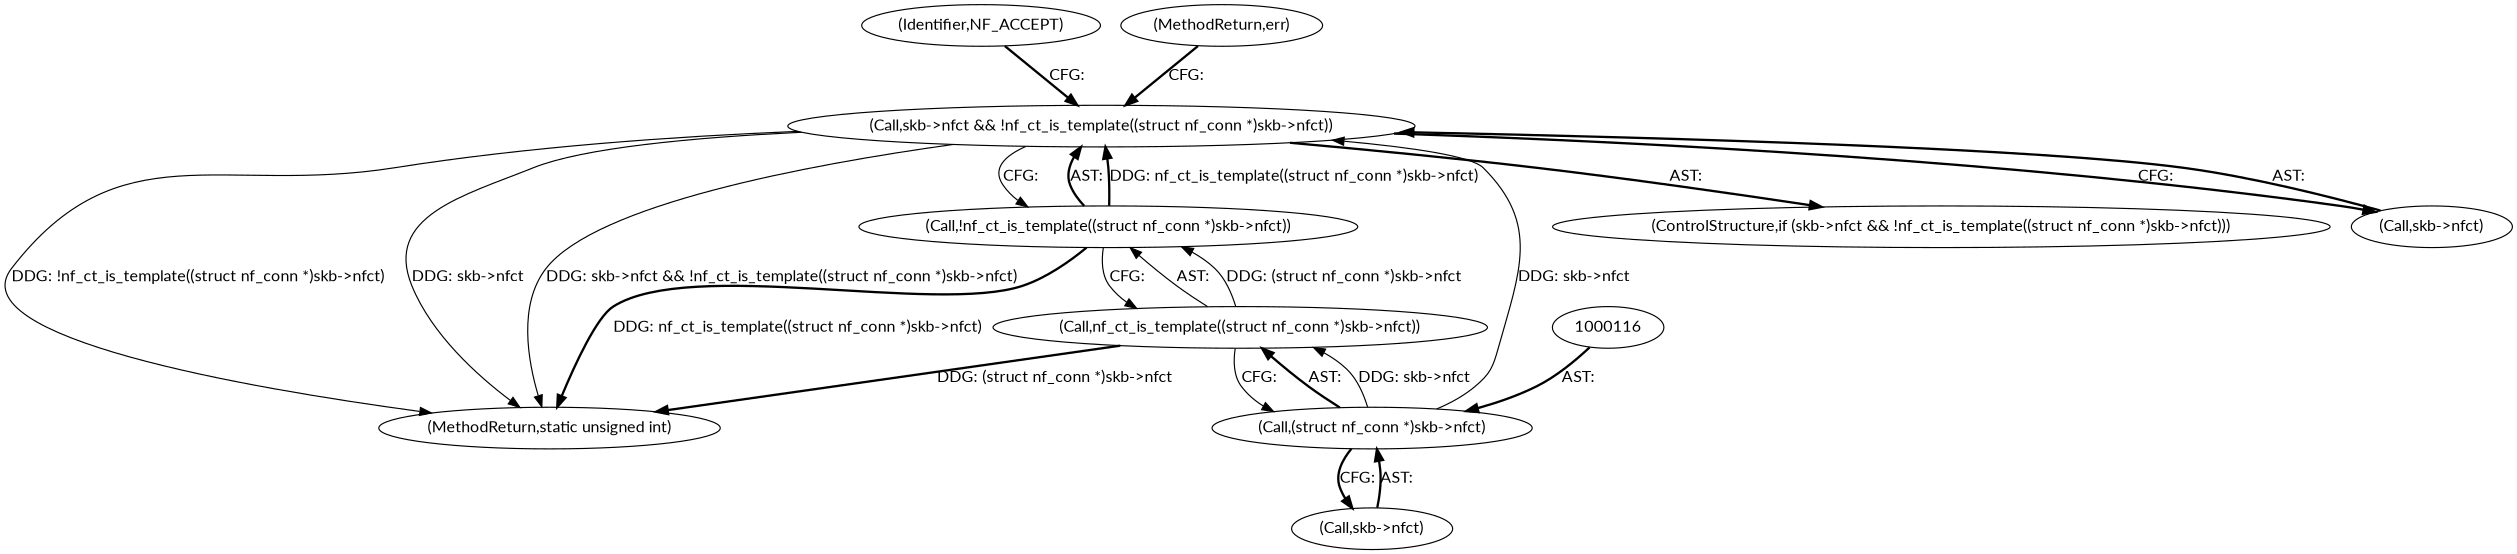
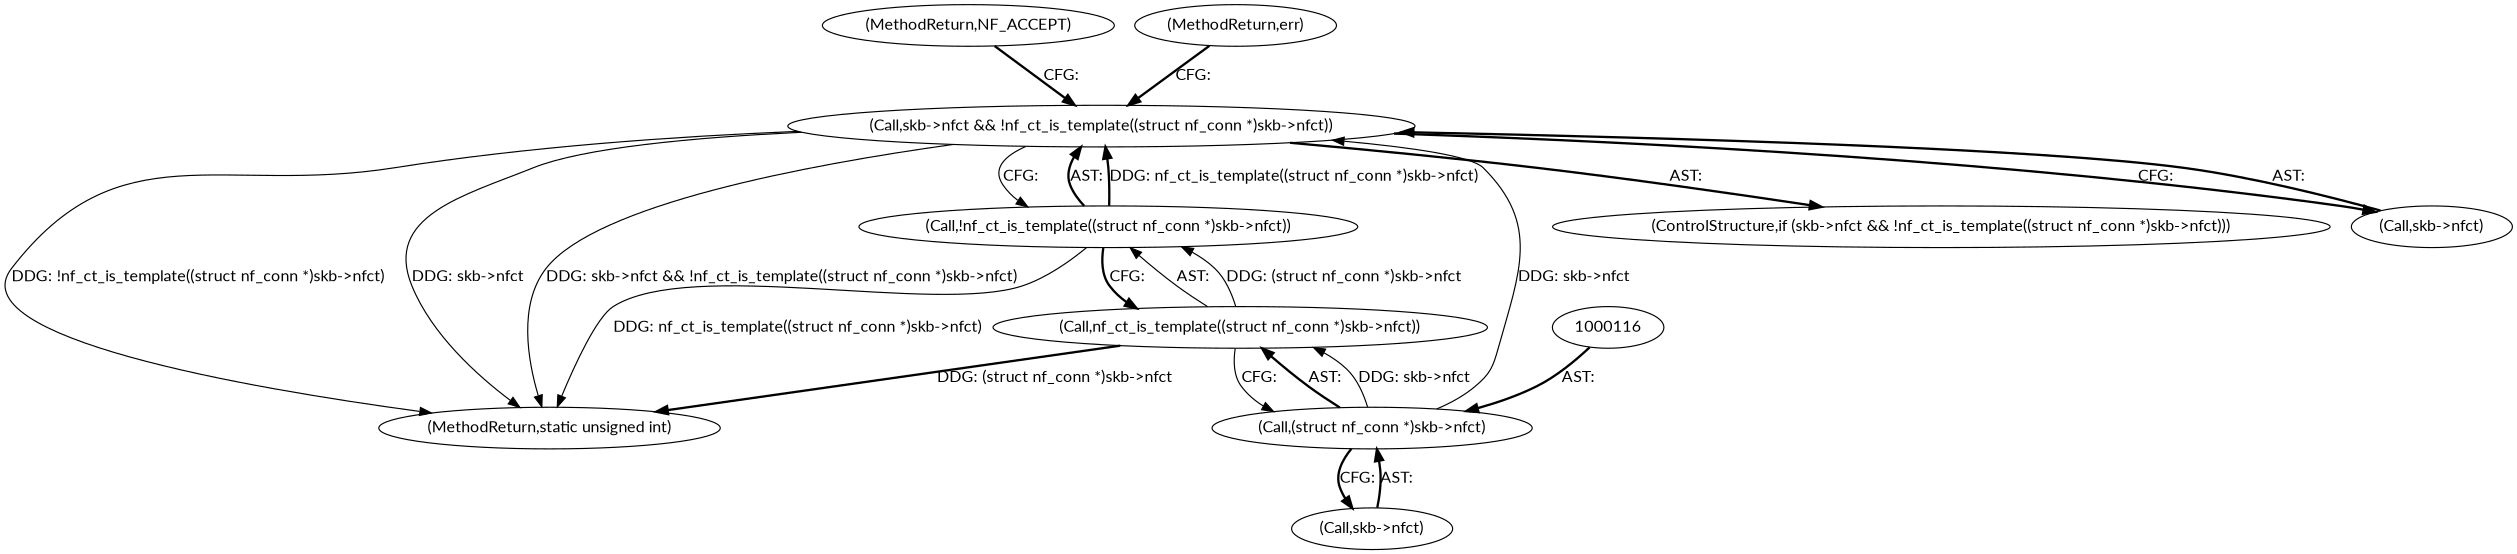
(981, 25) -> (968, 25)
(1106, 279) -> (1106, 279)
(802, 288) -> (802, 288)
